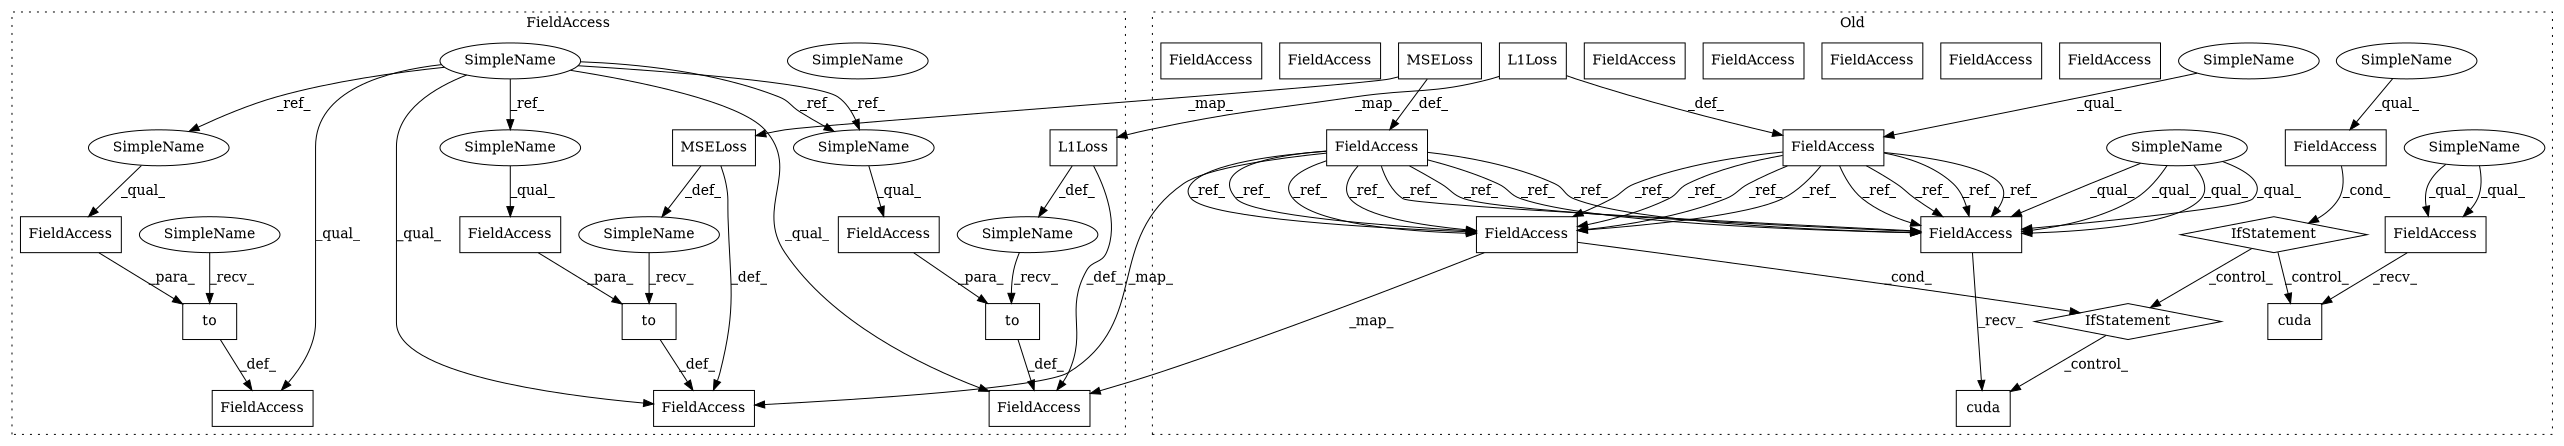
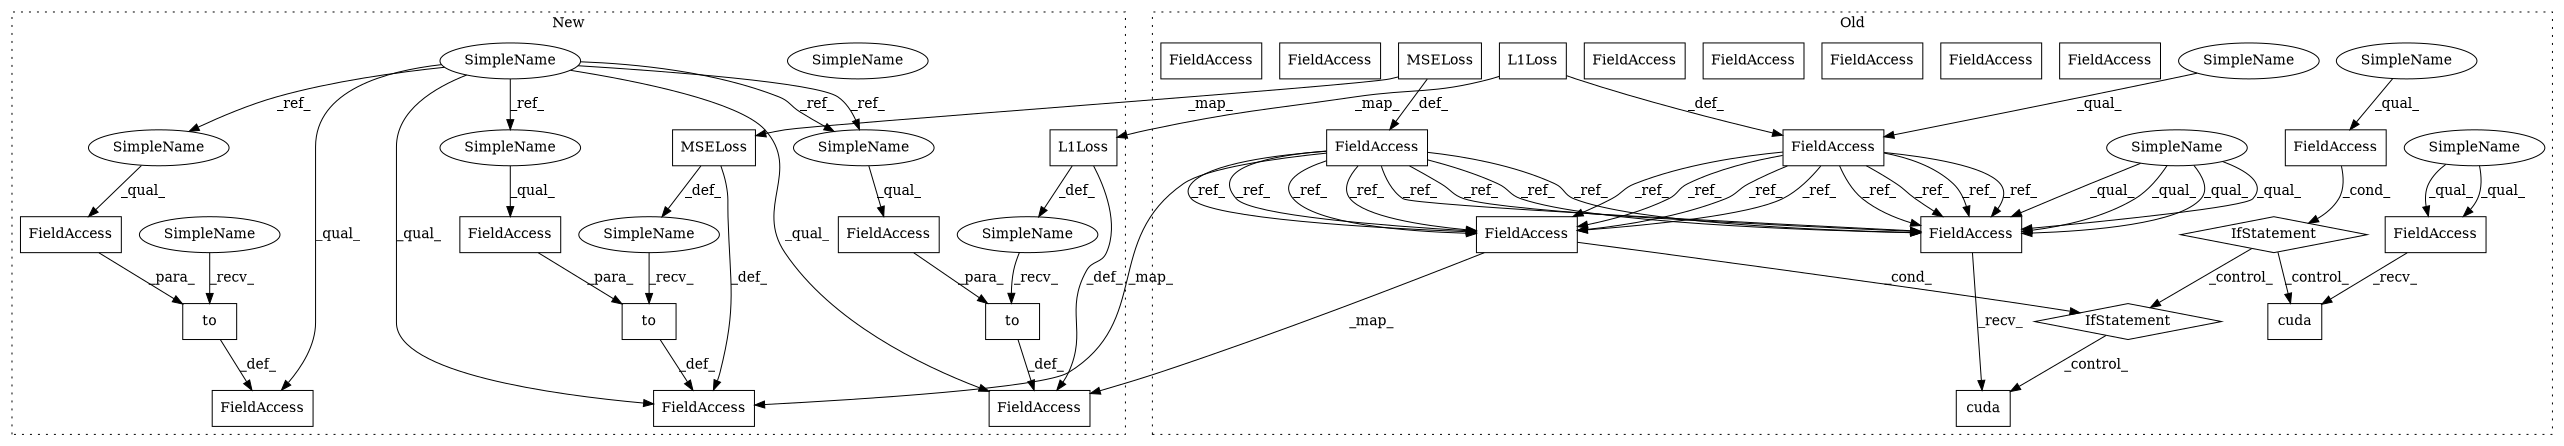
(569, 23) -> (569, 23)
